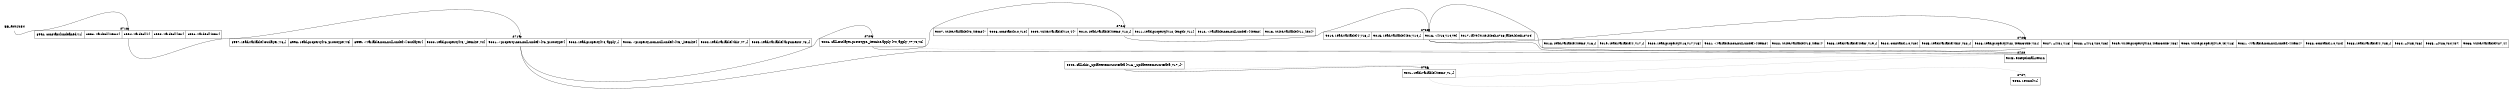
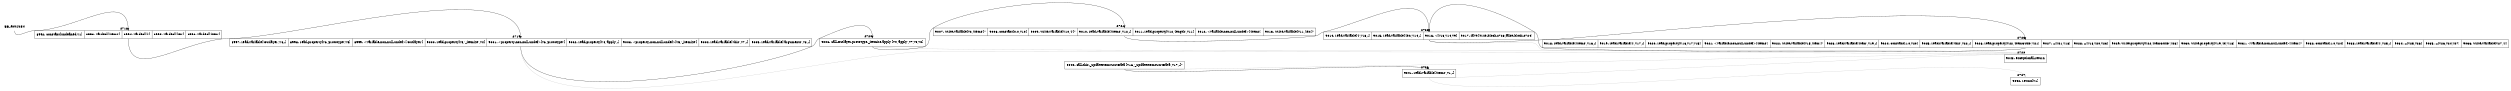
(1725, 50) -> (1725, 50)
(1262, 52) -> (1262, 52)
